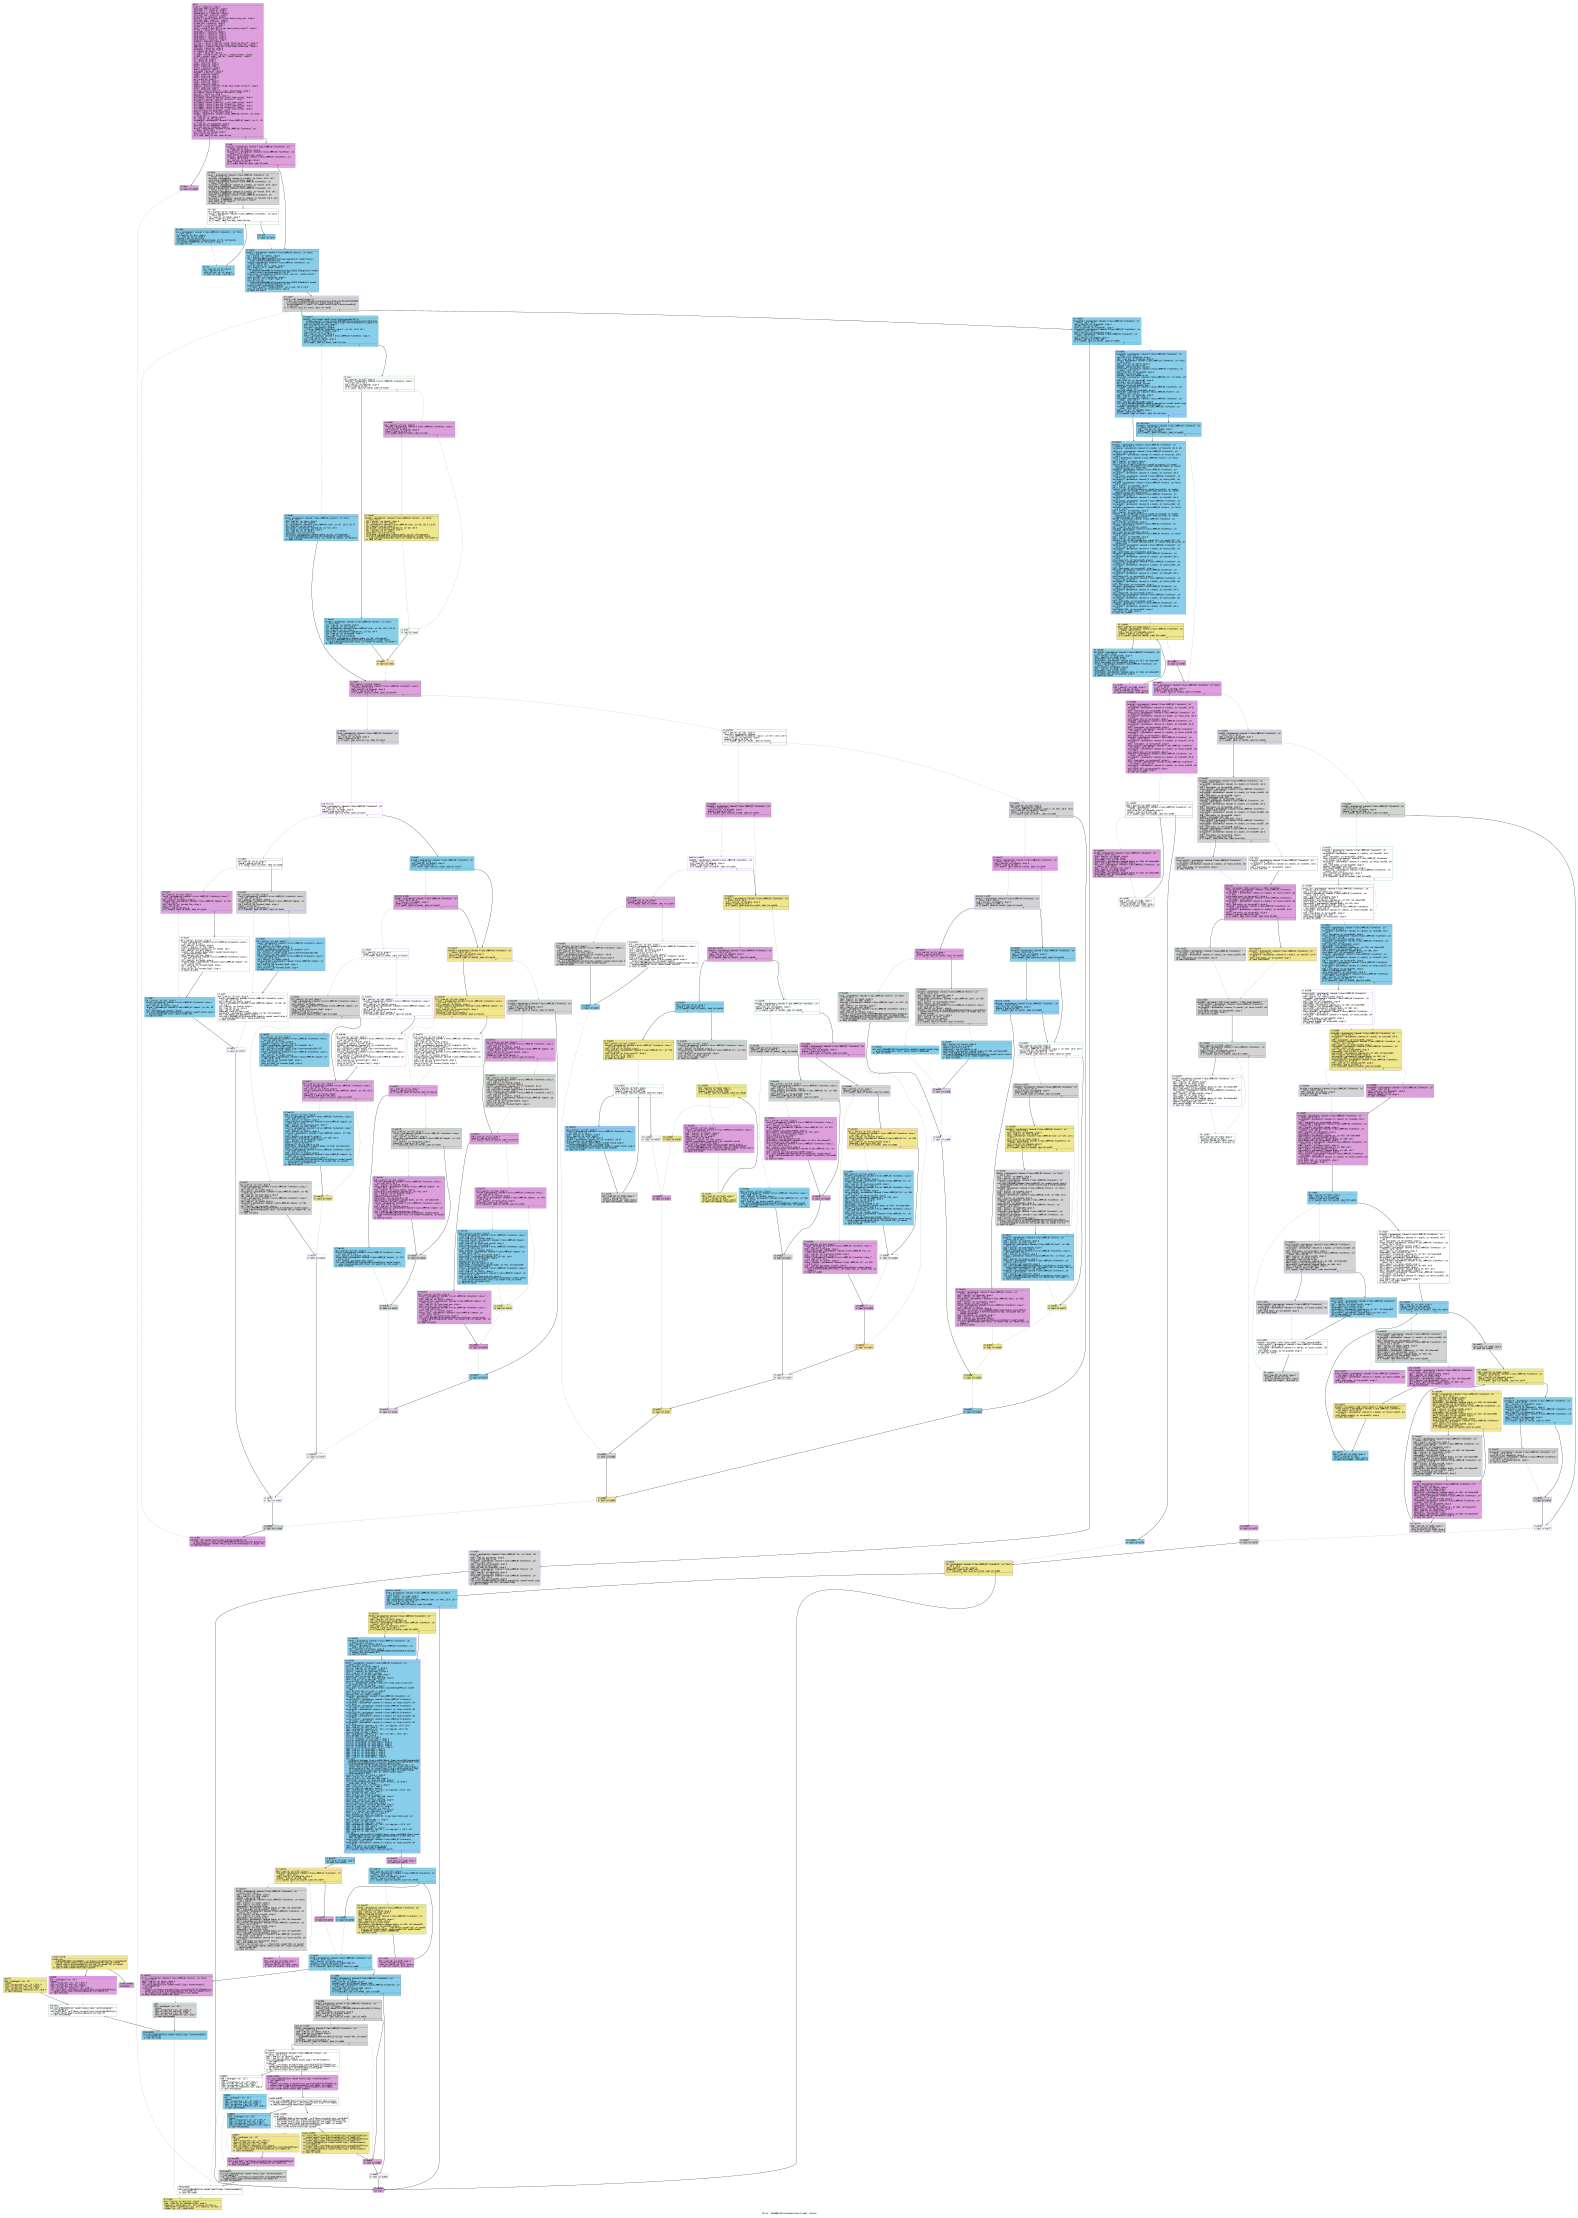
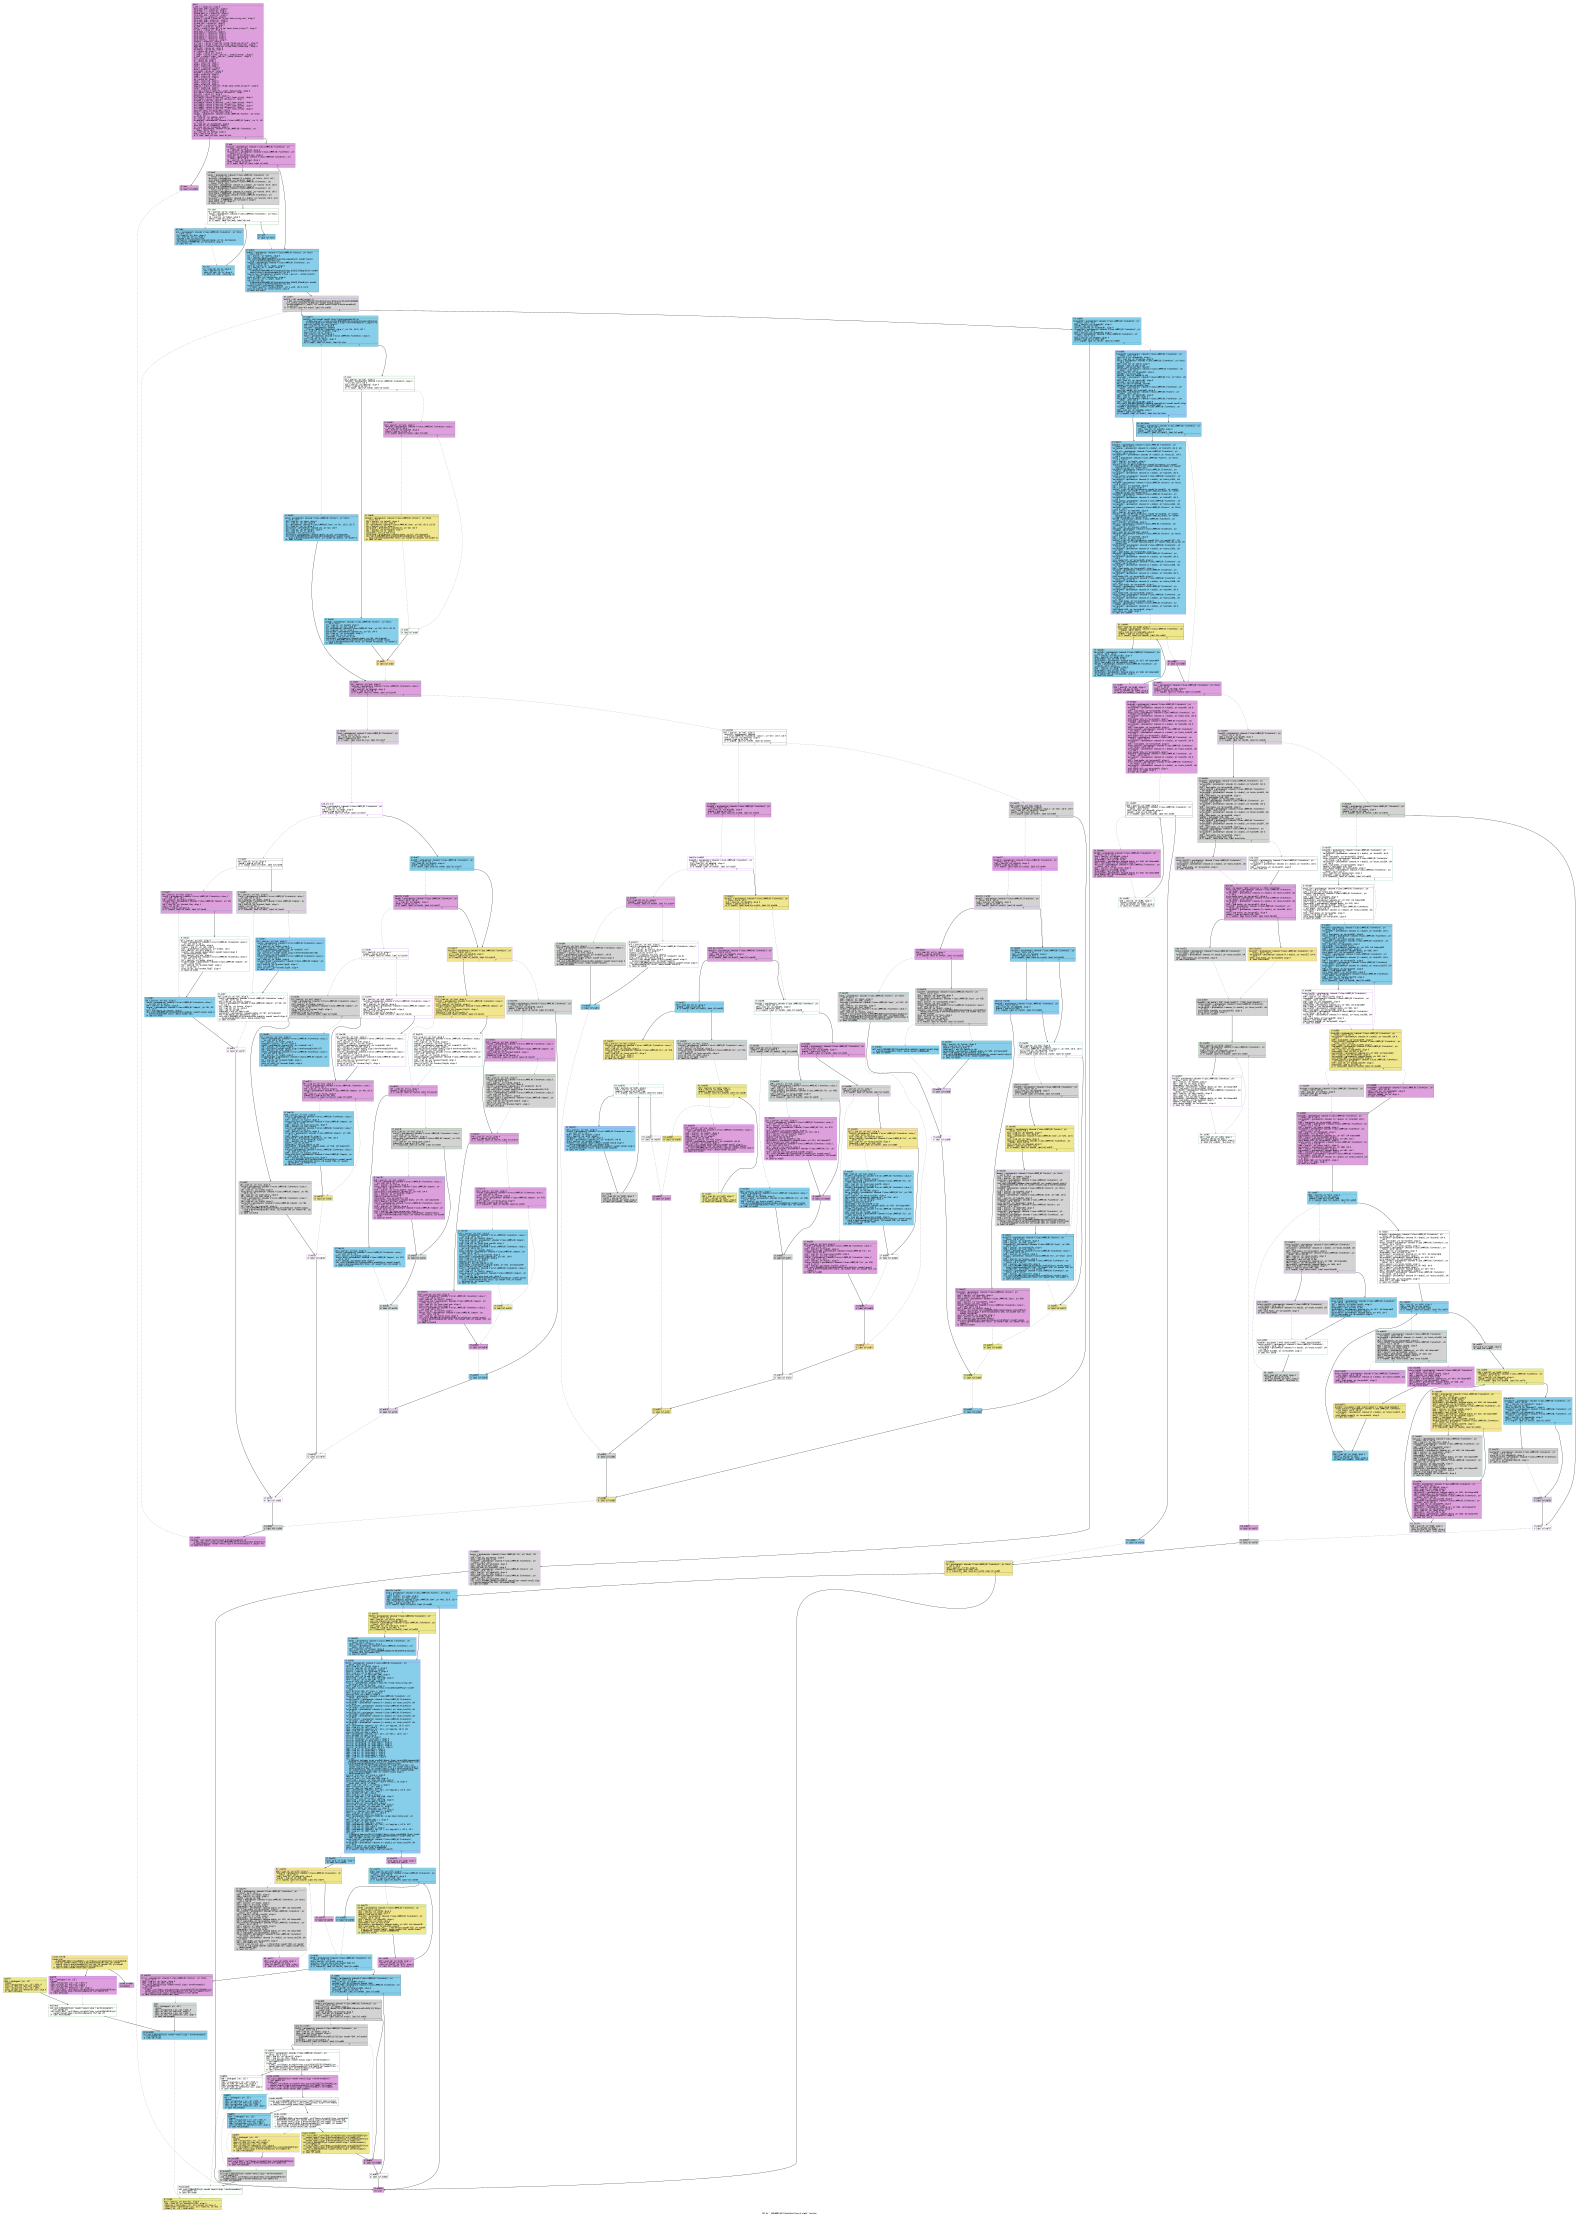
(252, 1085) -> (252, 1085)
